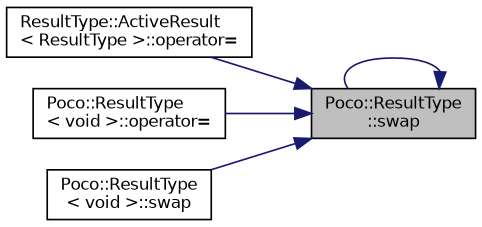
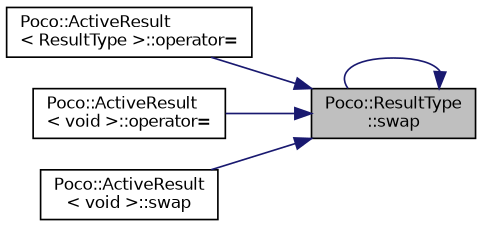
(129, 32) -> (129, 32)
(129, 114) -> (129, 114)
(129, 195) -> (129, 195)
